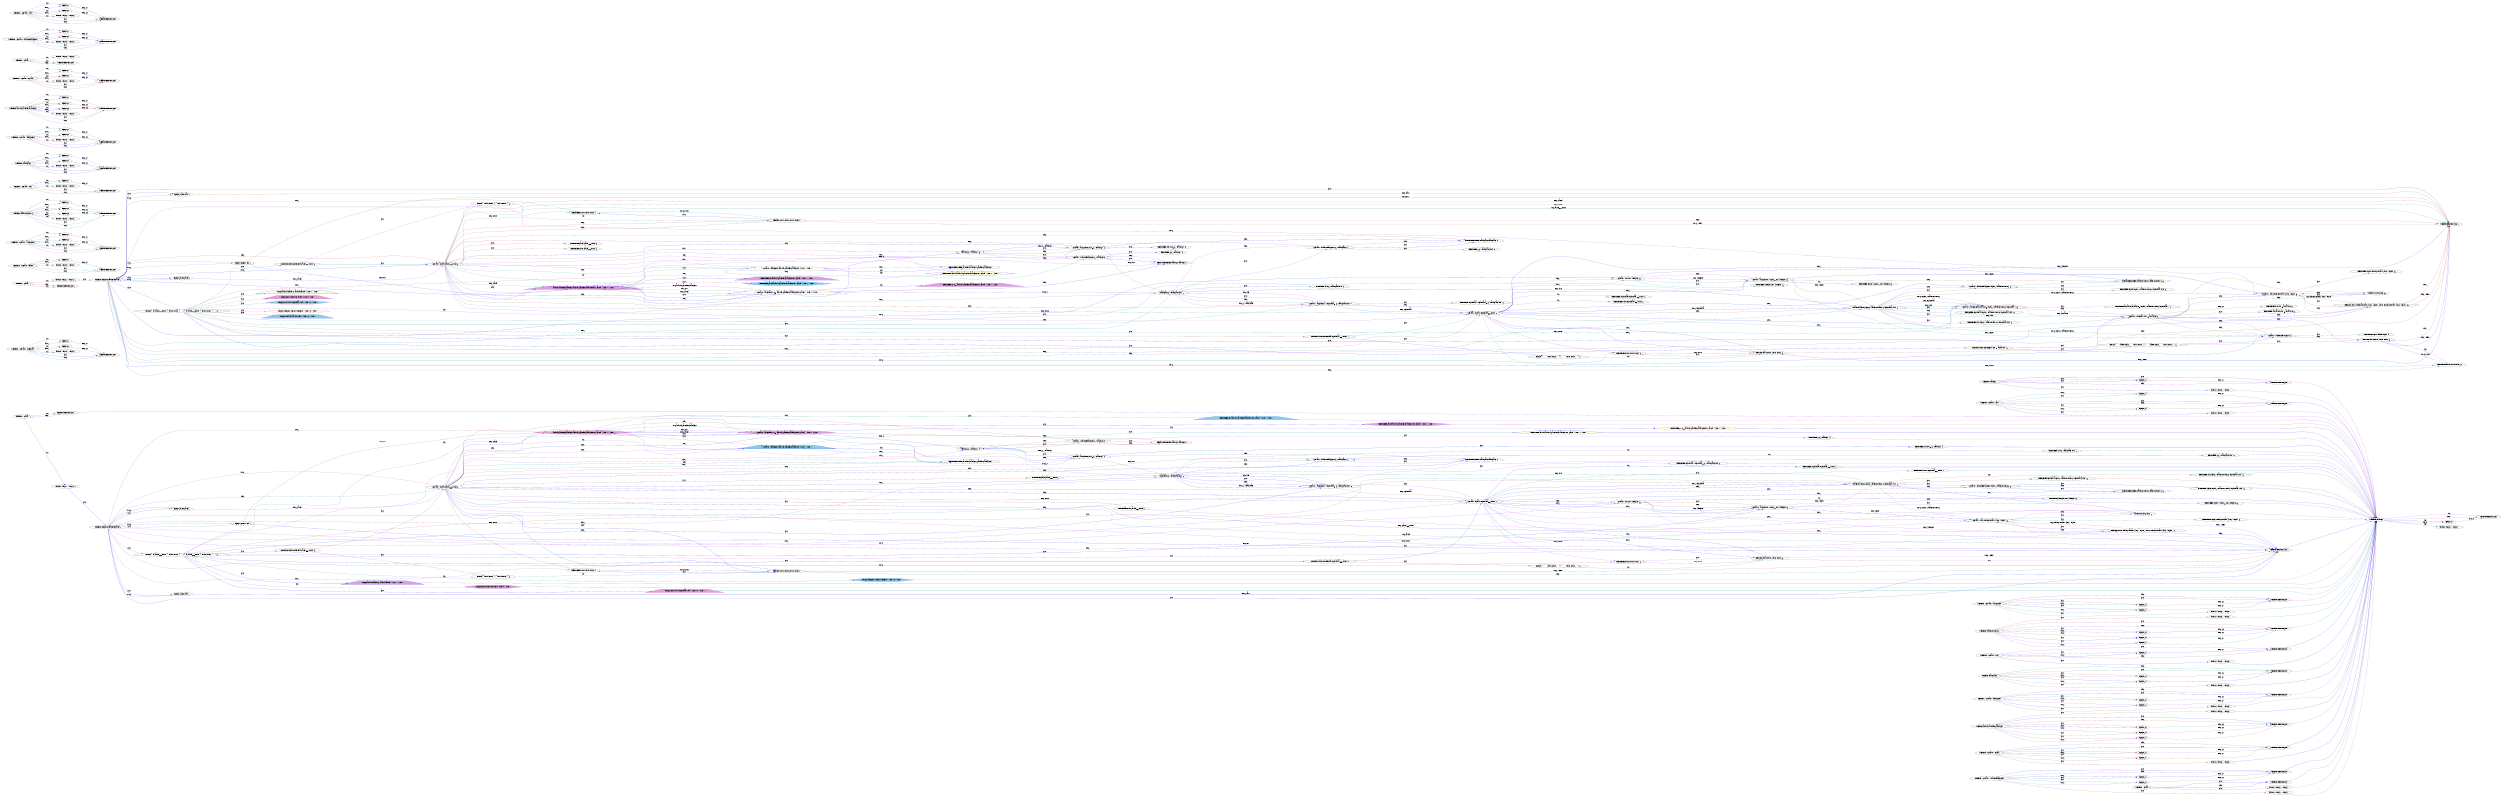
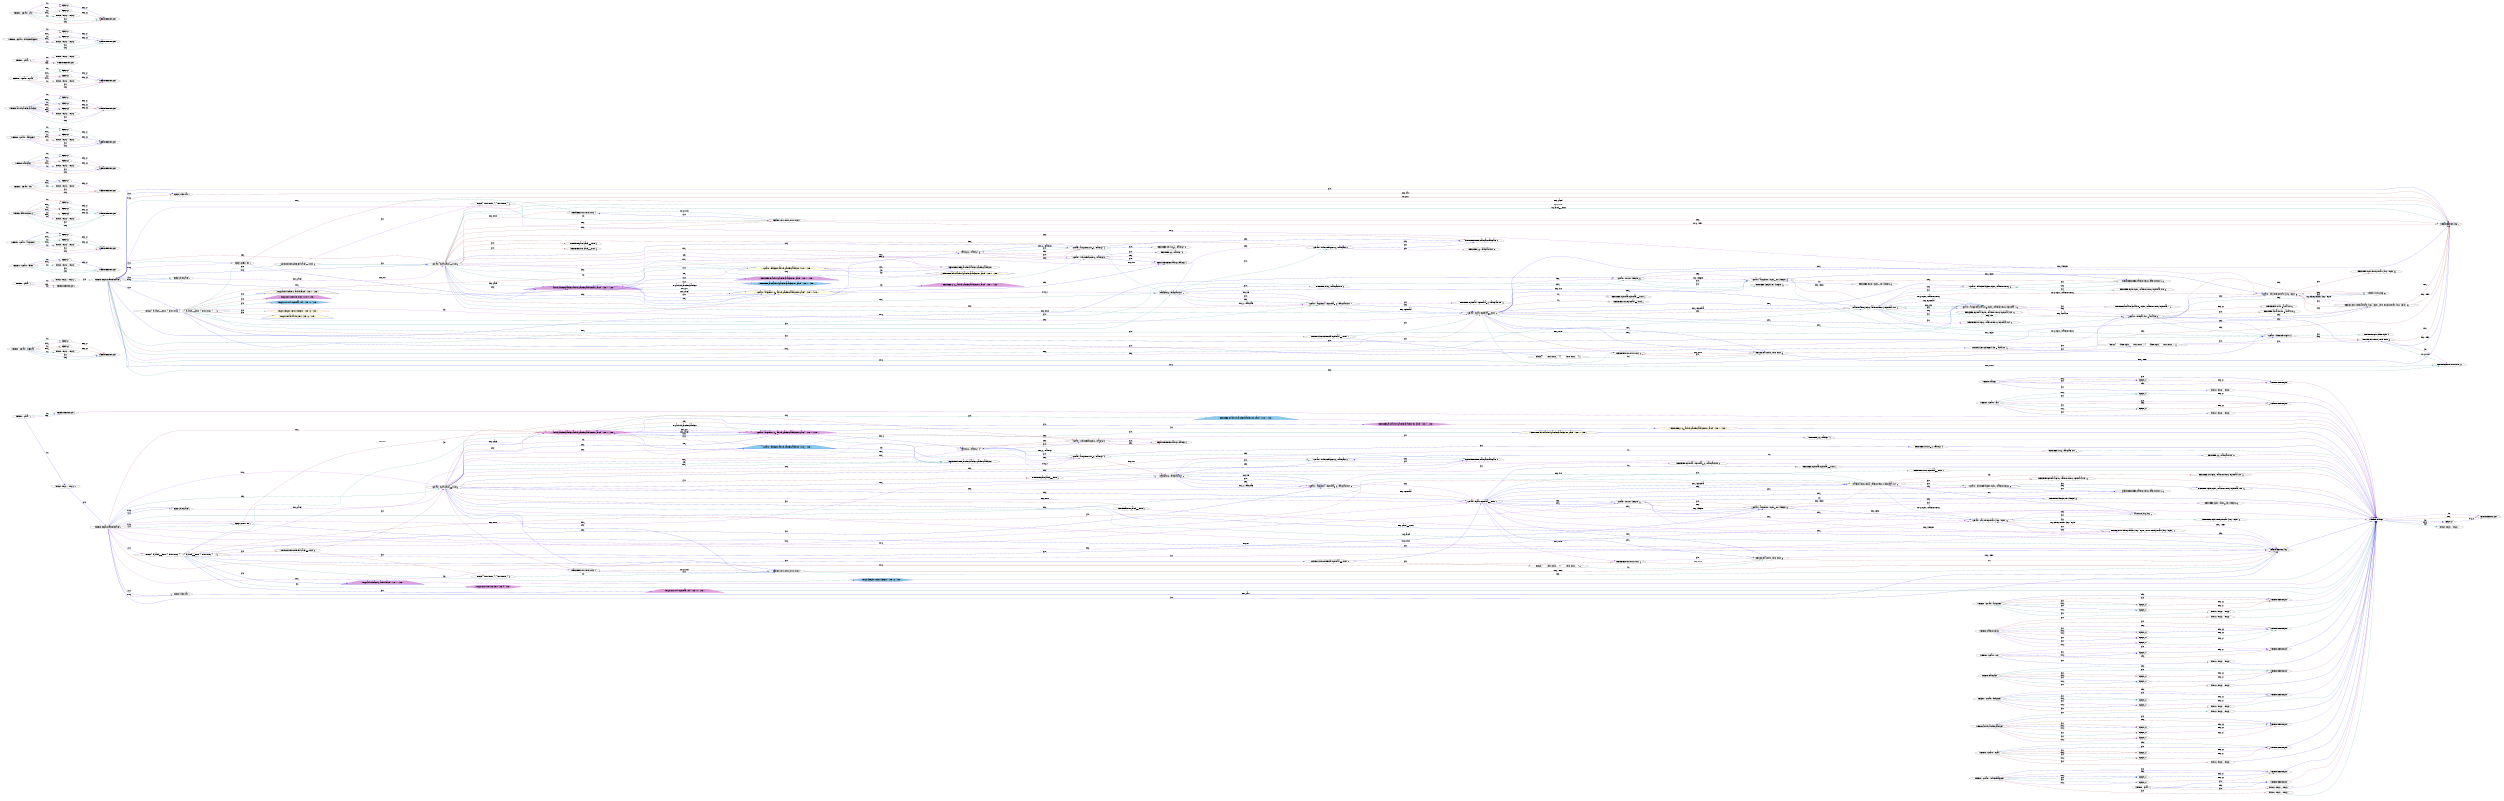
(297, 316) -> (297, 316)
